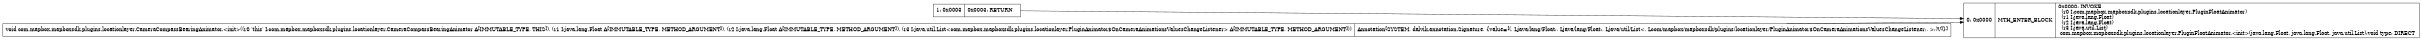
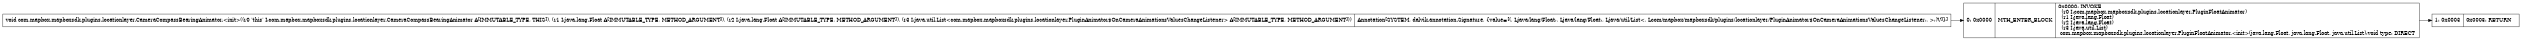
(1490, 15) -> (2424, 20)
